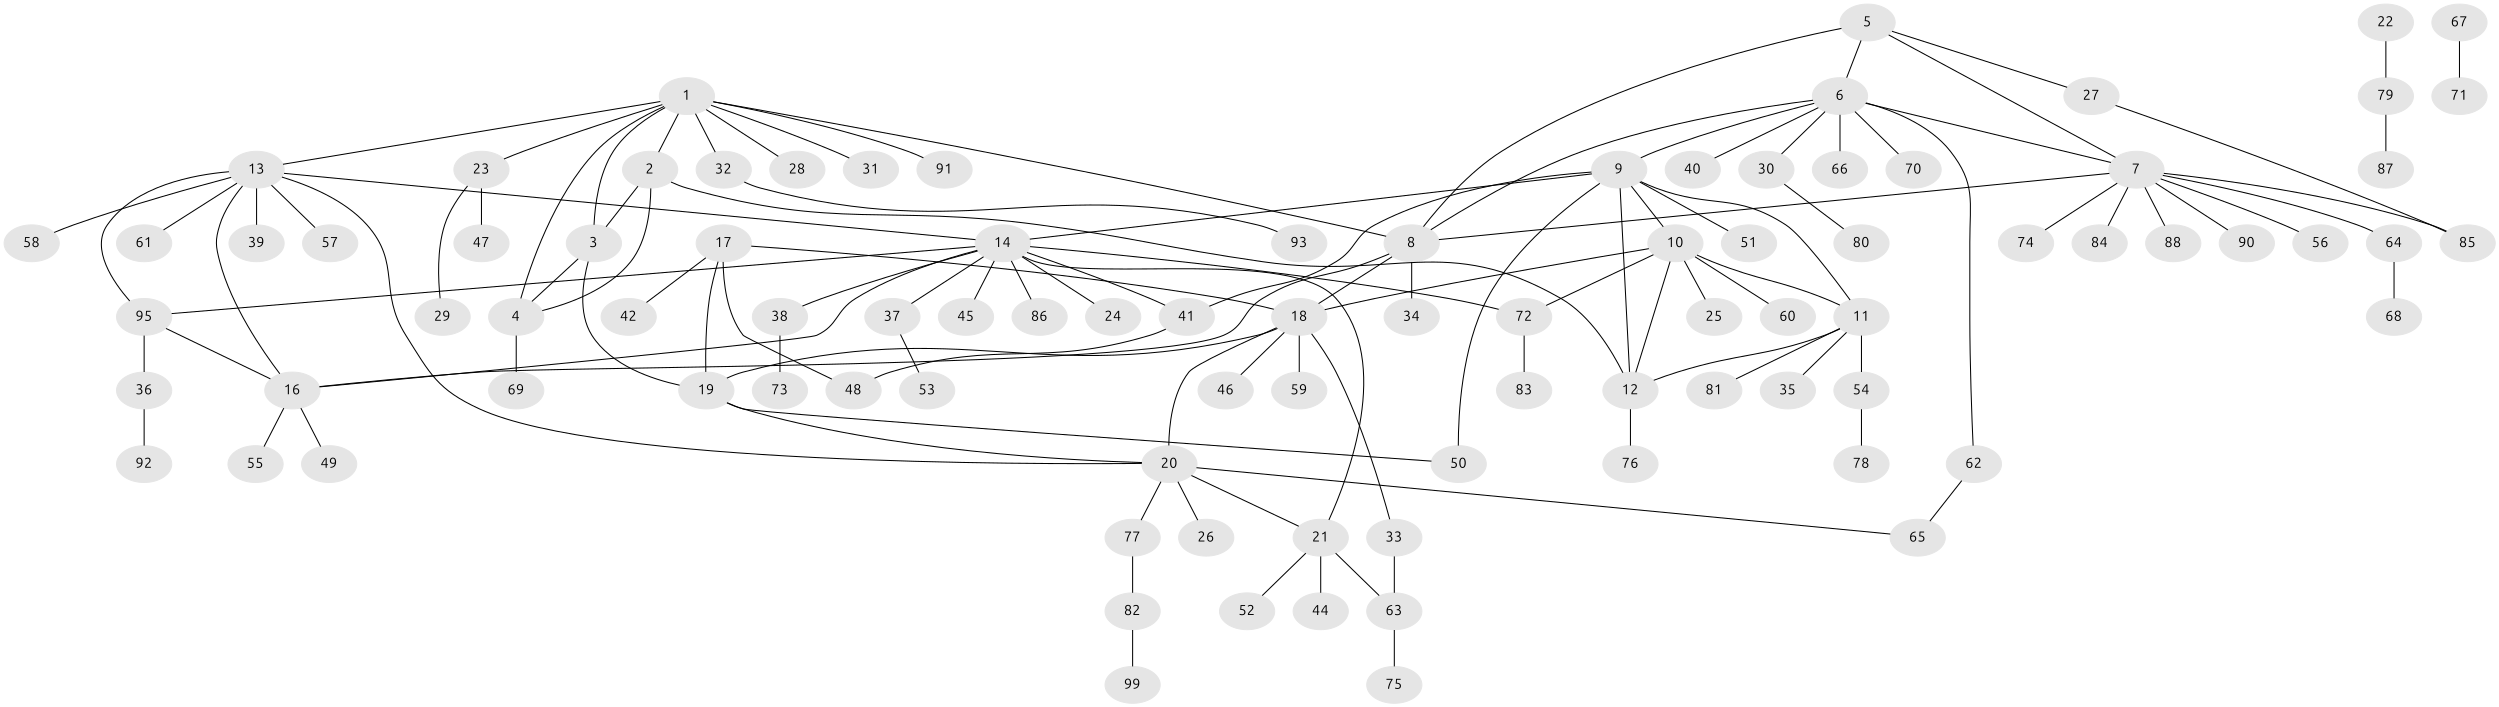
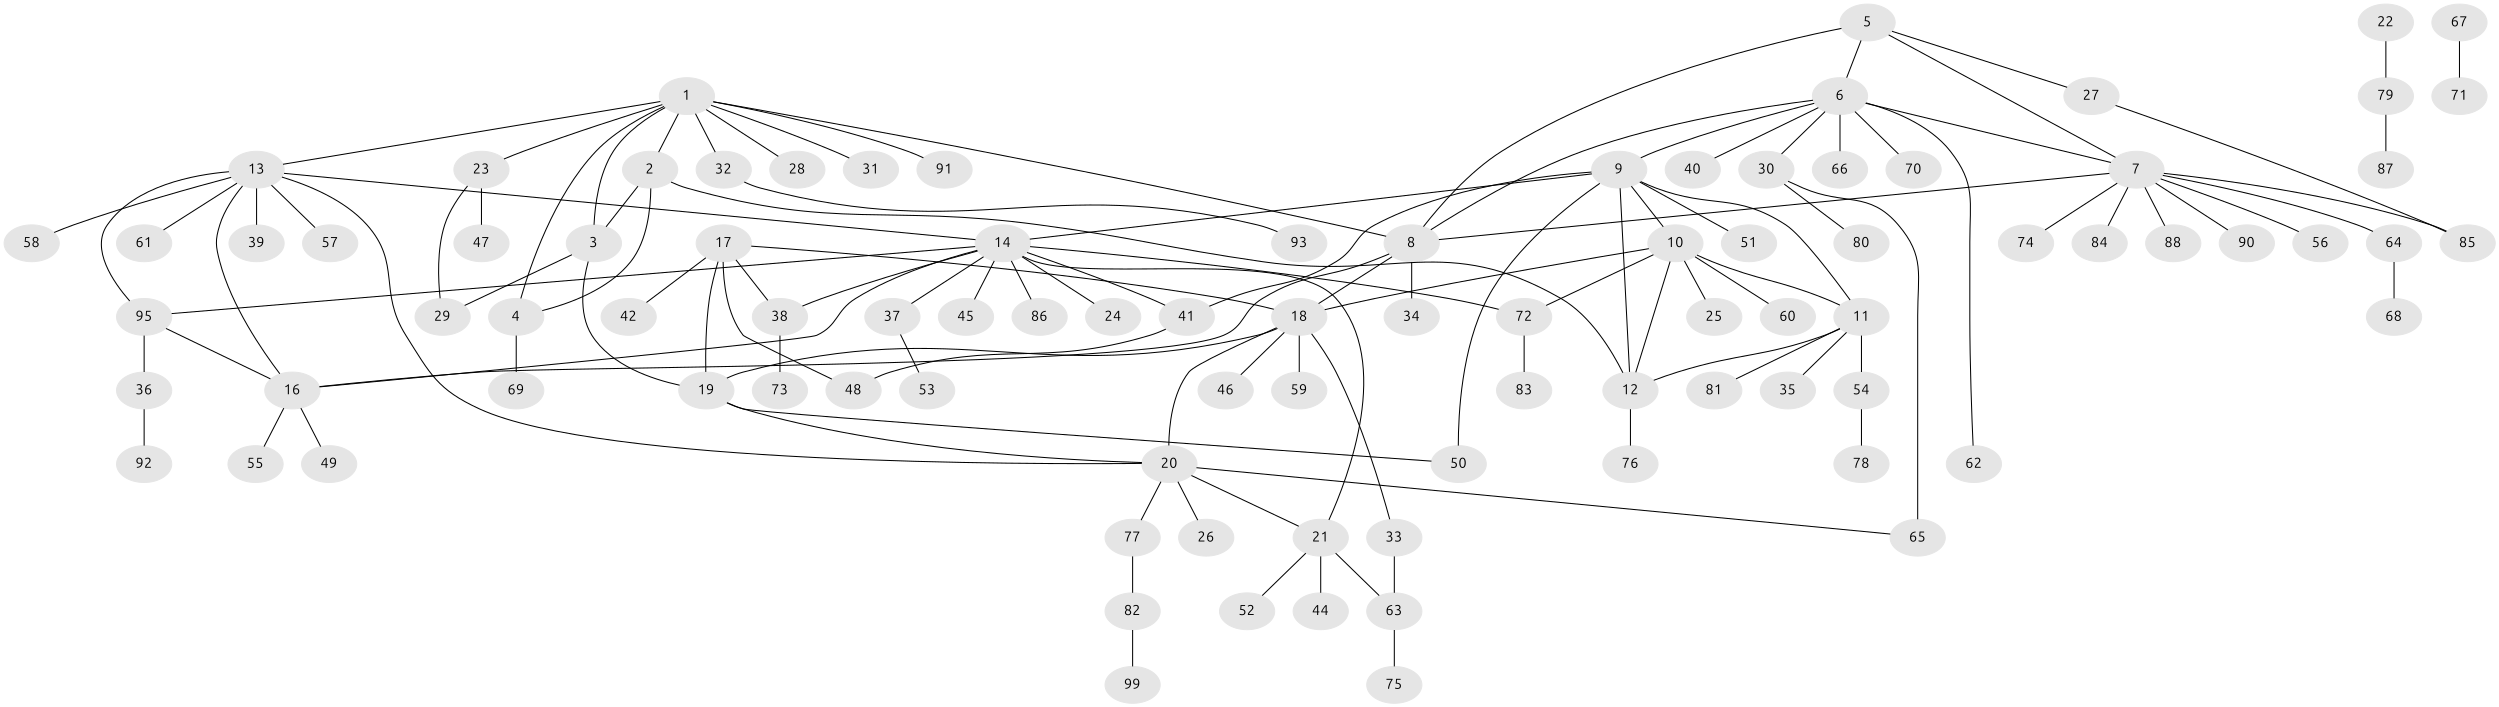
(561, 275) -> (537, 271)
none -> (752, 280)
(1946, 501) -> (1918, 309)
